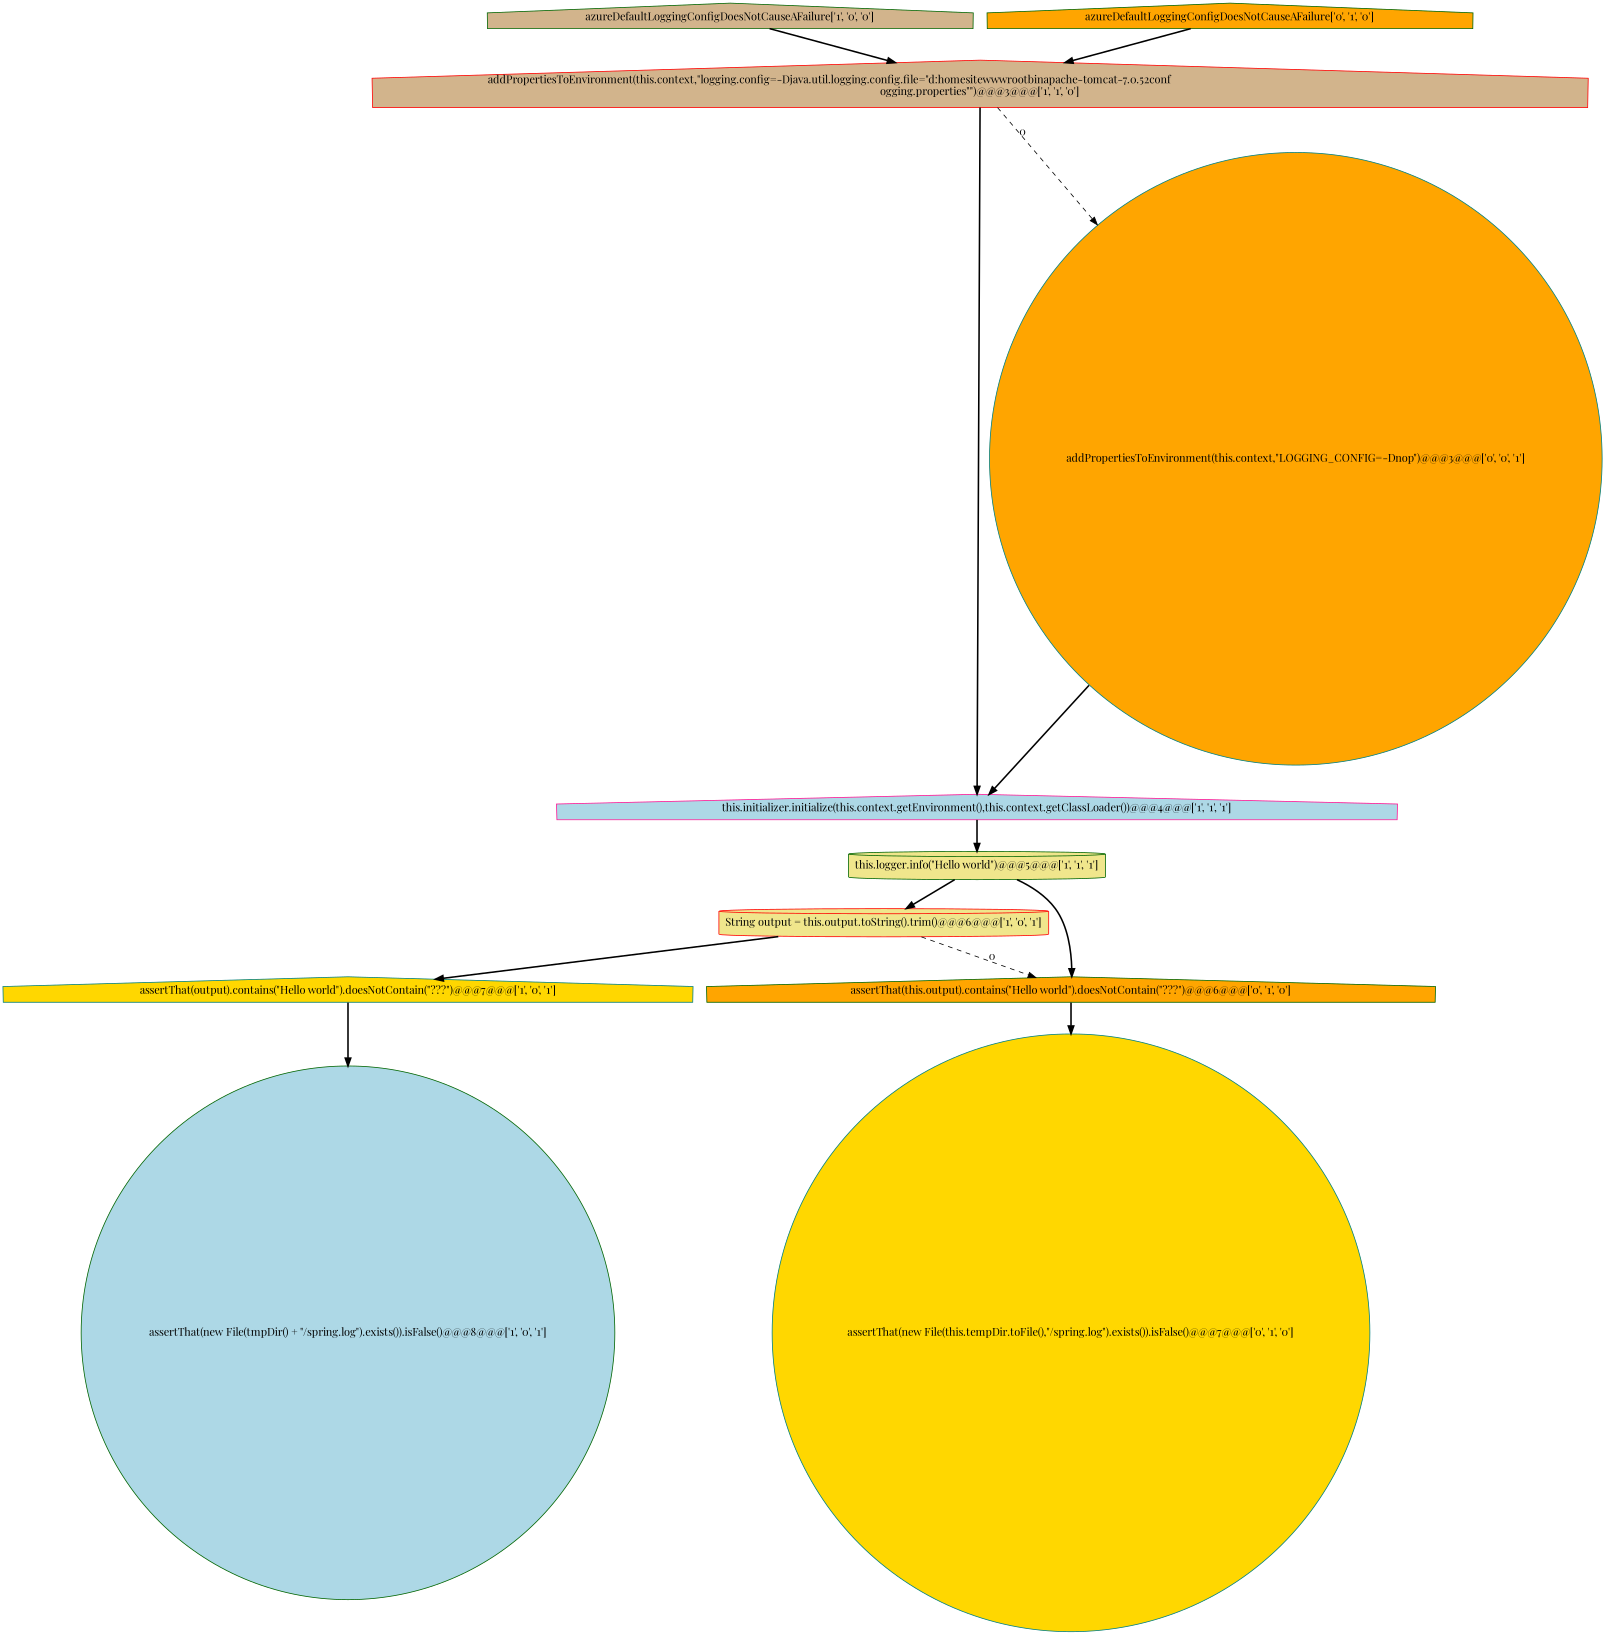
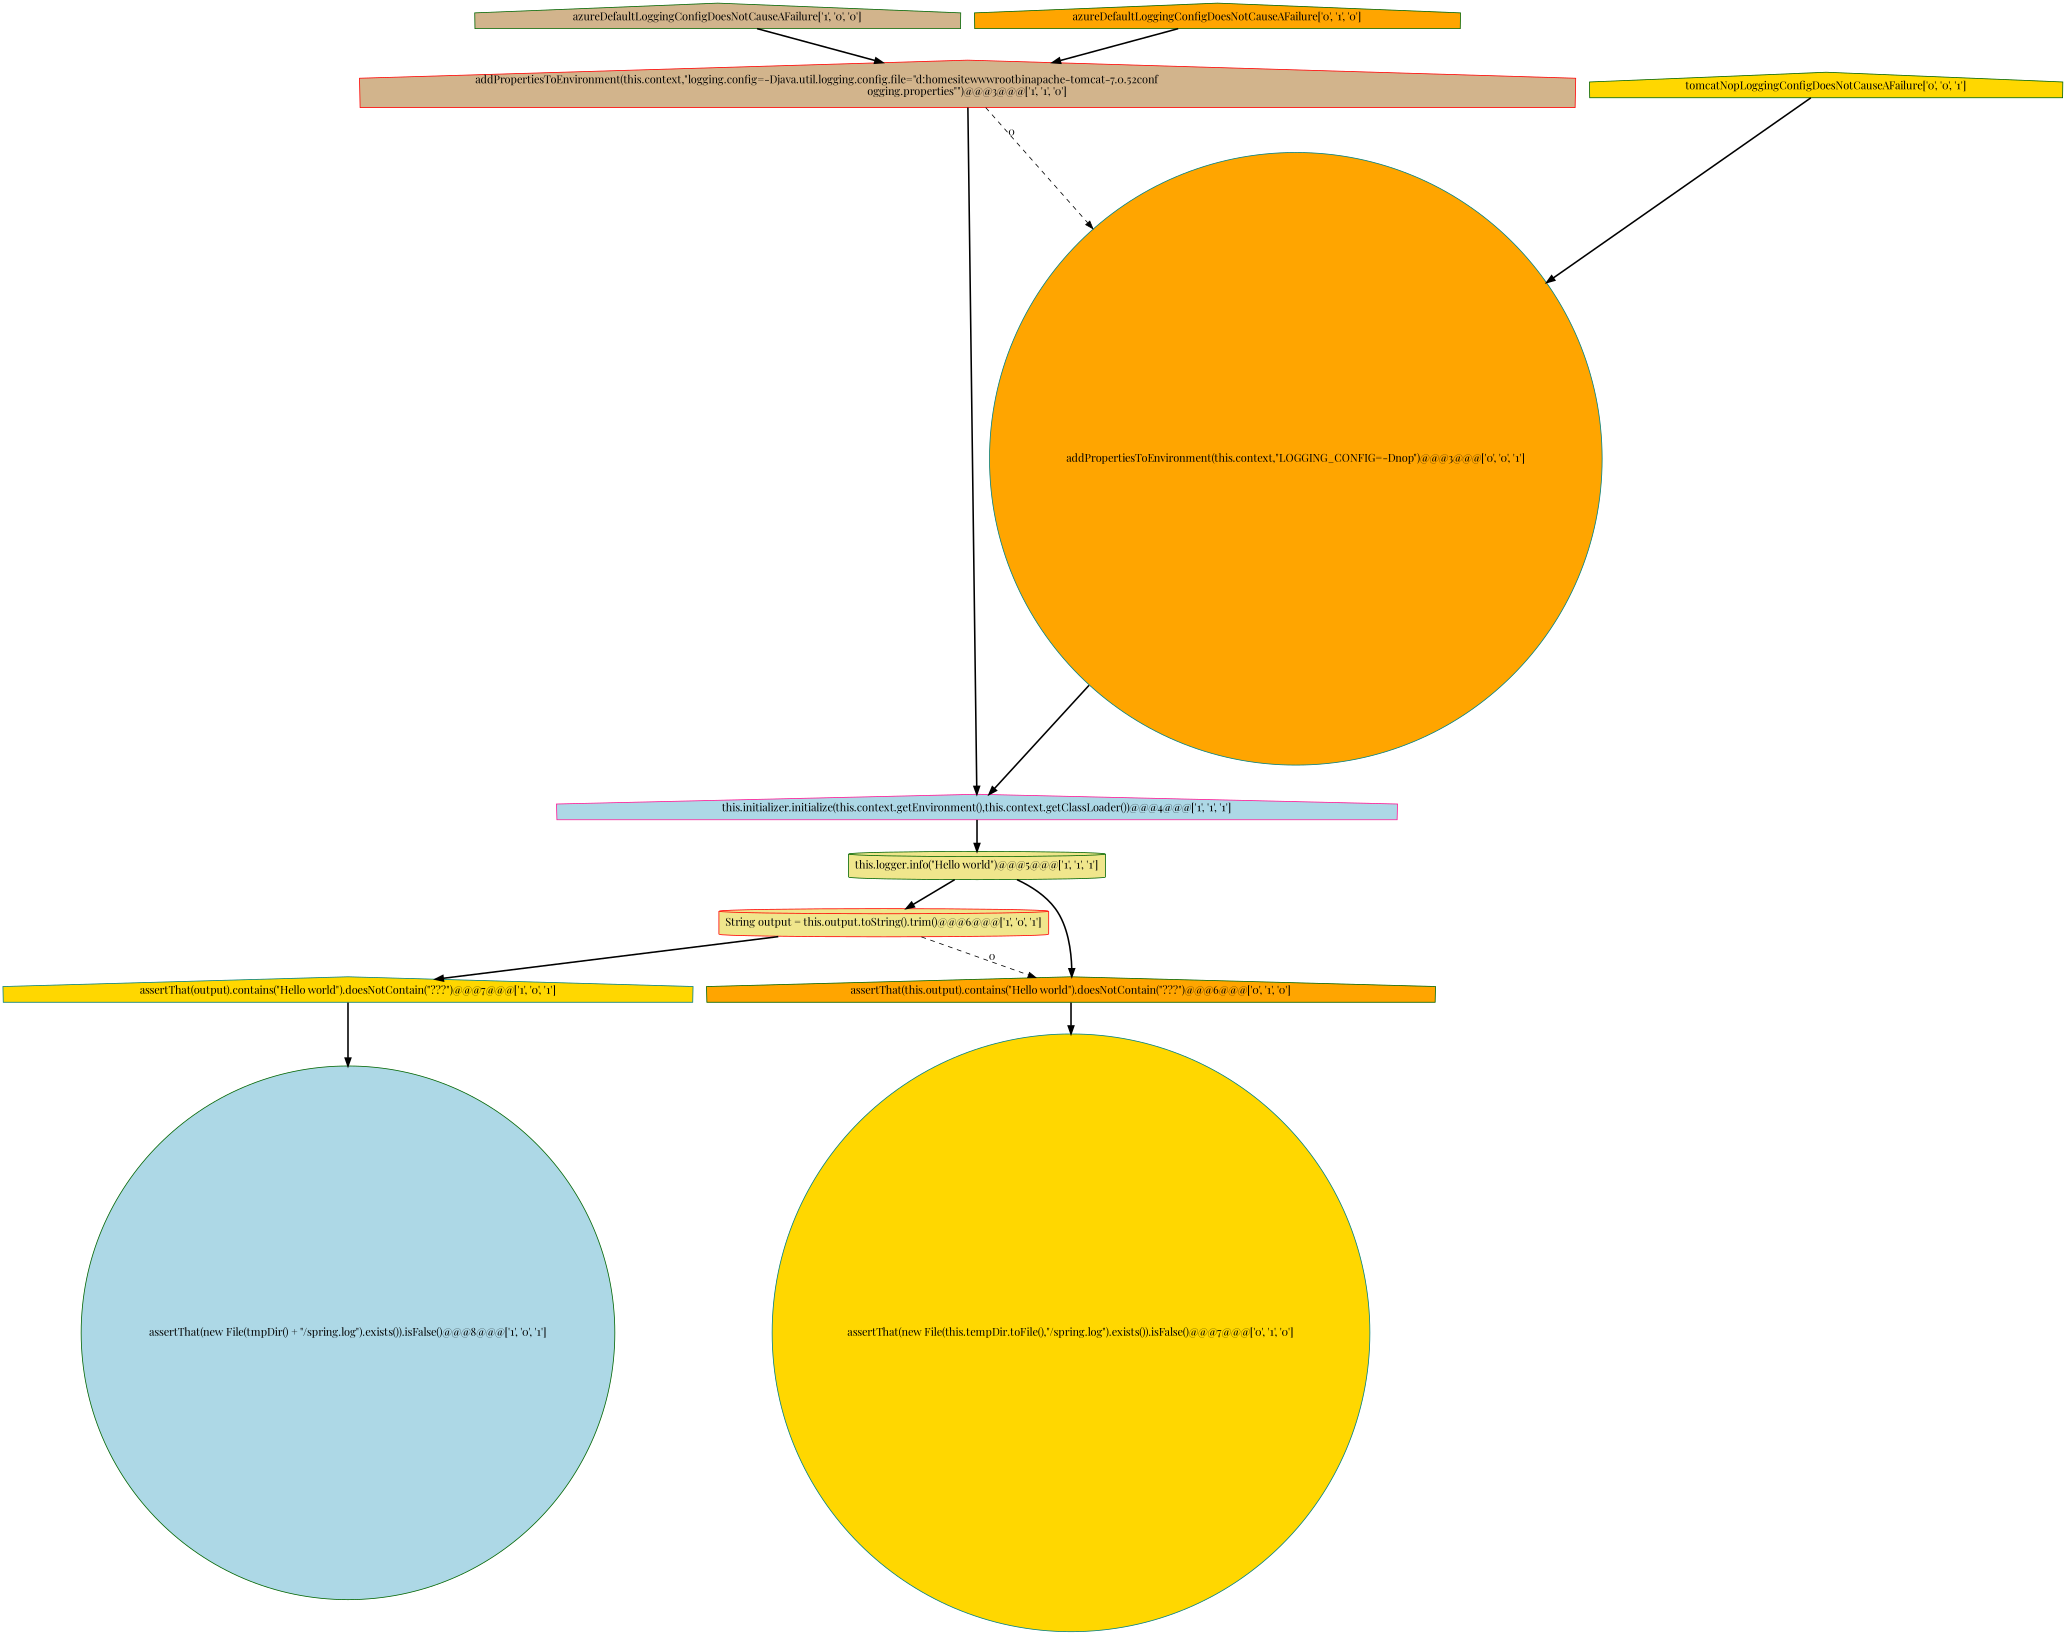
none -> (1826, 86)
